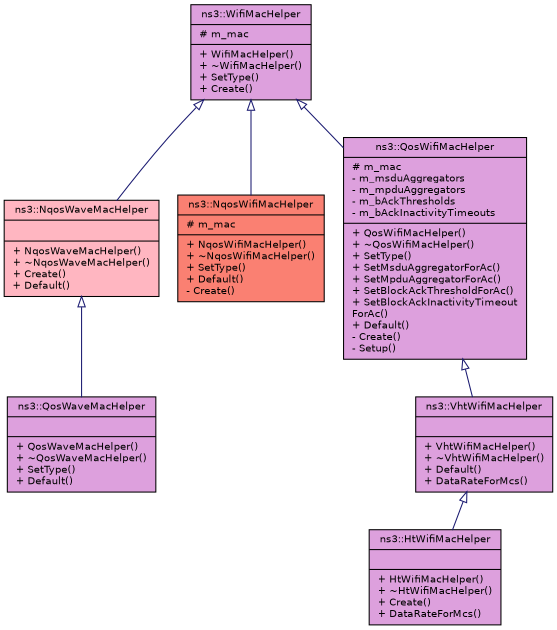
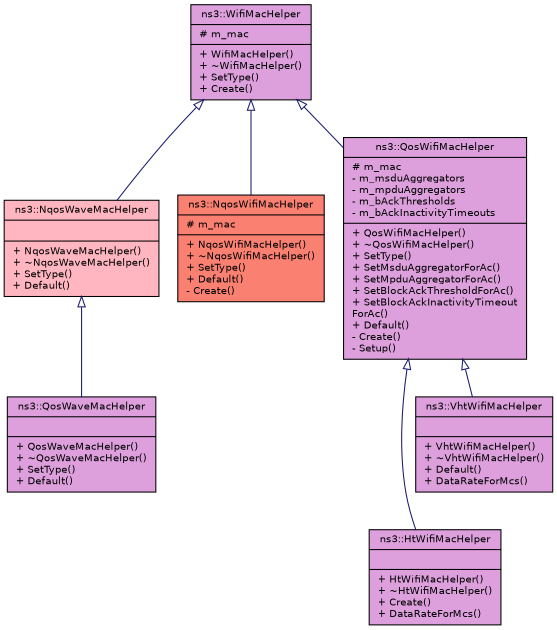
(40, 274) -> (43, 274)
(458, 516) -> (402, 450)
